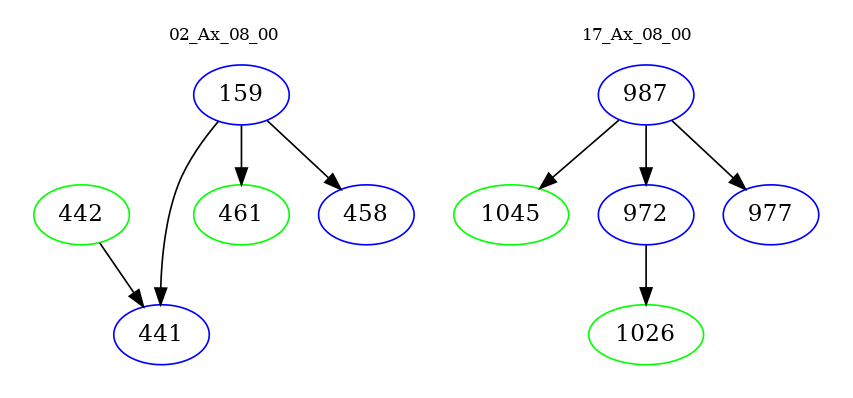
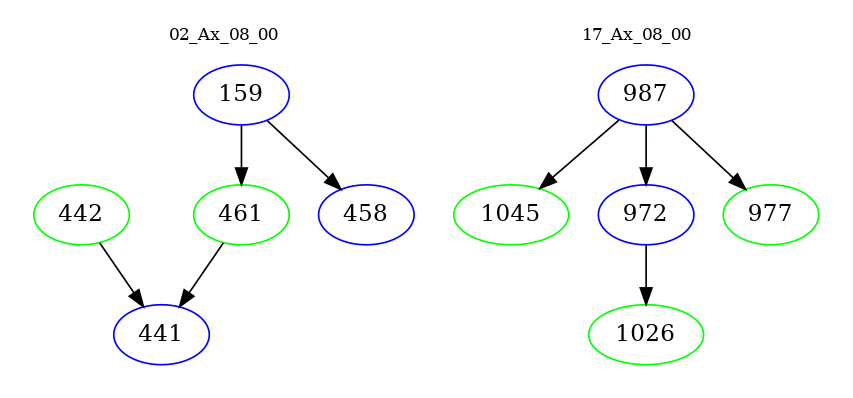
(173, 199) -> (206, 268)
(771, 215) -> (771, 215)
